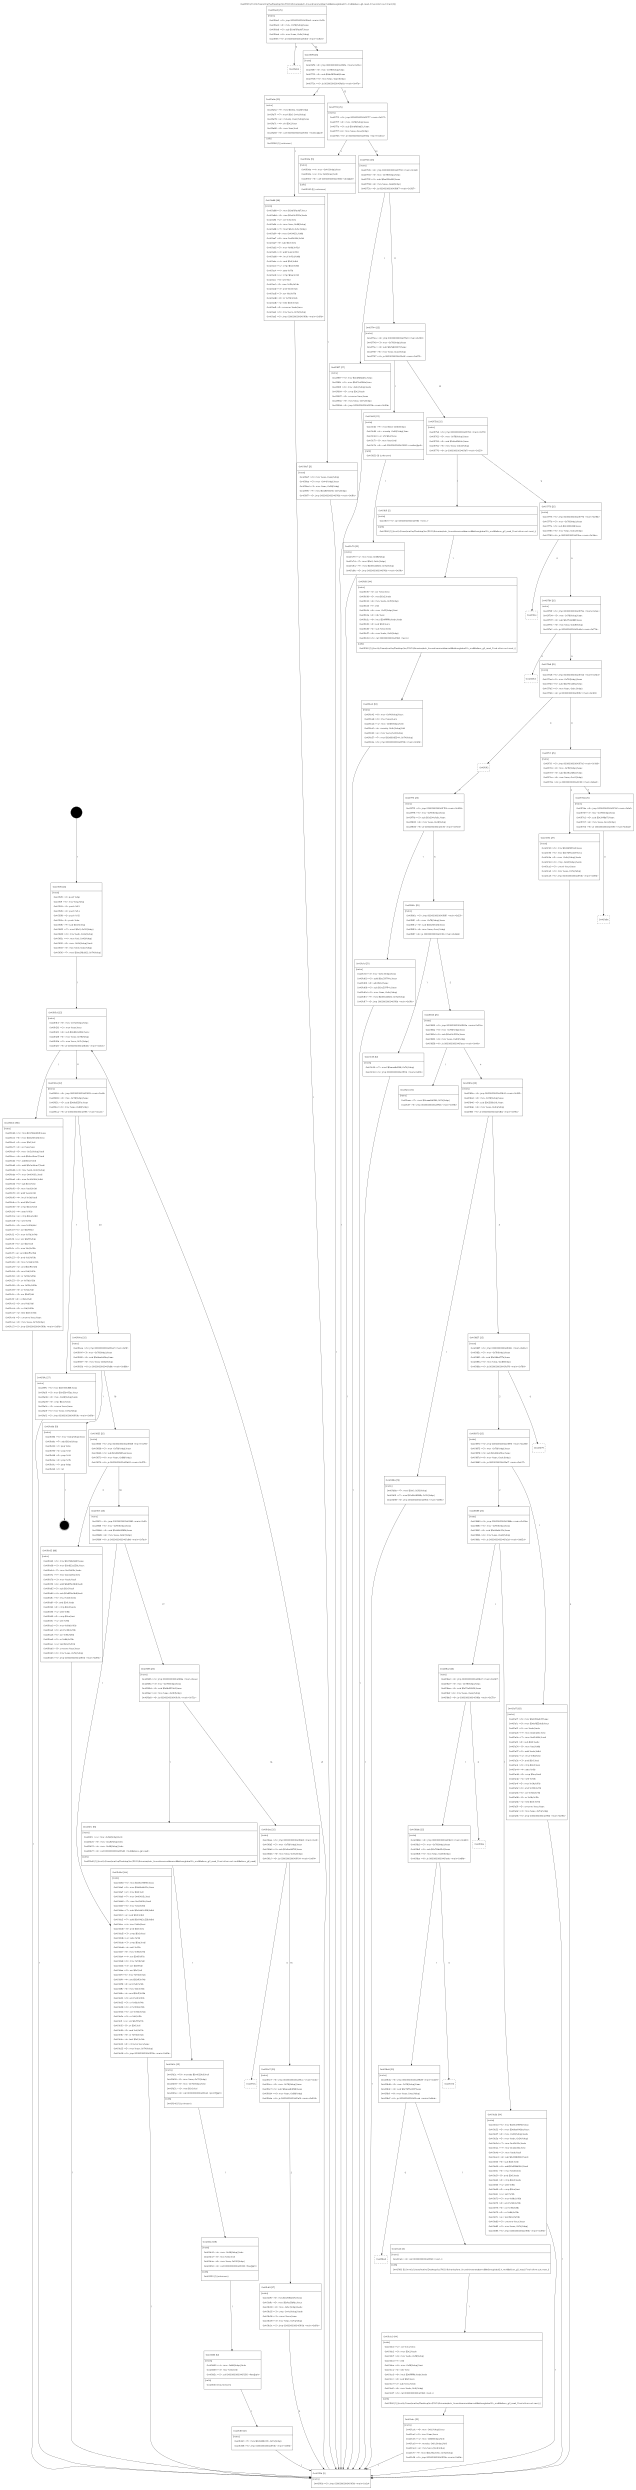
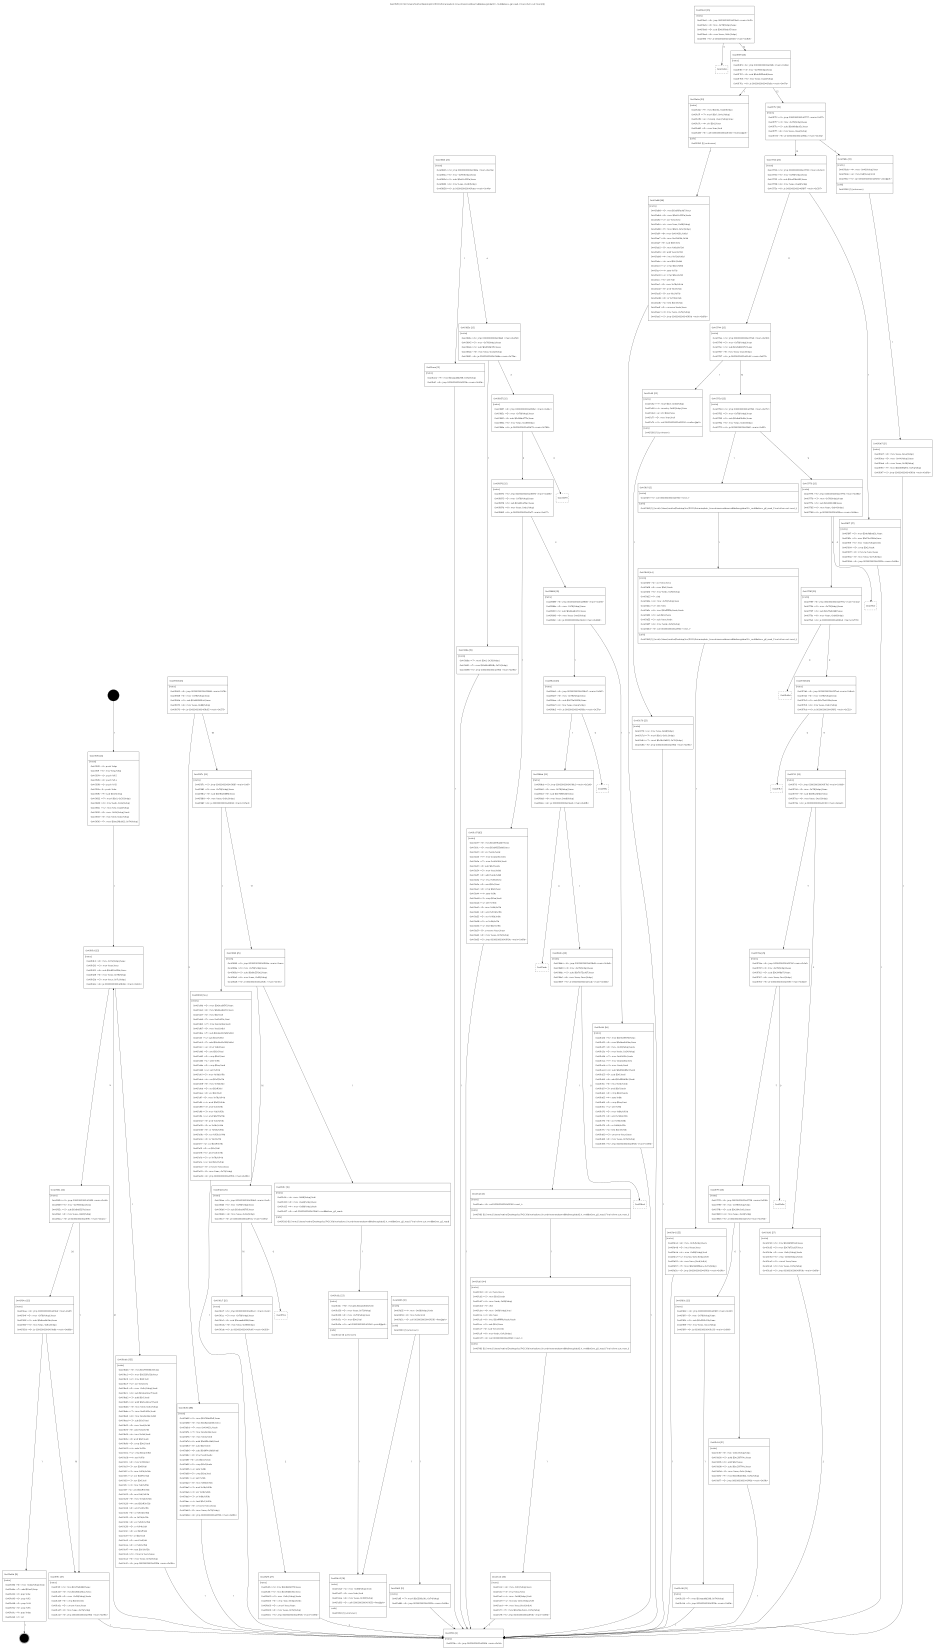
(467, 782) -> (759, 1085)
(443, 974) -> none
none -> (455, 1008)
(110, 1399) -> (59, 1453)
(231, 2315) -> (389, 1454)
